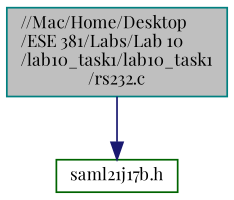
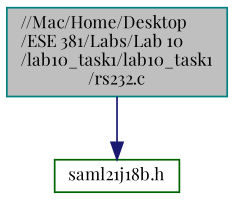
(117, 176) -> (117, 176)
